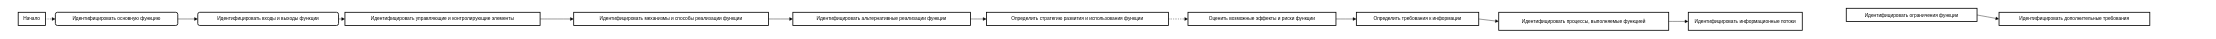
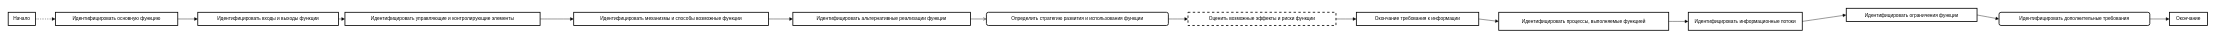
none -> (1841, 16)
(32, 19) -> (22, 19)
(117, 19) -> (117, 19)
(268, 19) -> (268, 19)
(671, 19) -> (671, 19)
(982, 19) -> (983, 19)
(1078, 19) -> (1078, 19)
(1178, 19) -> (1178, 19)
(1262, 19) -> (1262, 19)
(1418, 19) -> (1418, 19)
(2075, 19) -> (2075, 19)
none -> (2166, 19)
none -> (2189, 19)
